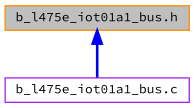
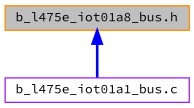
(97, 18) -> (97, 18)
